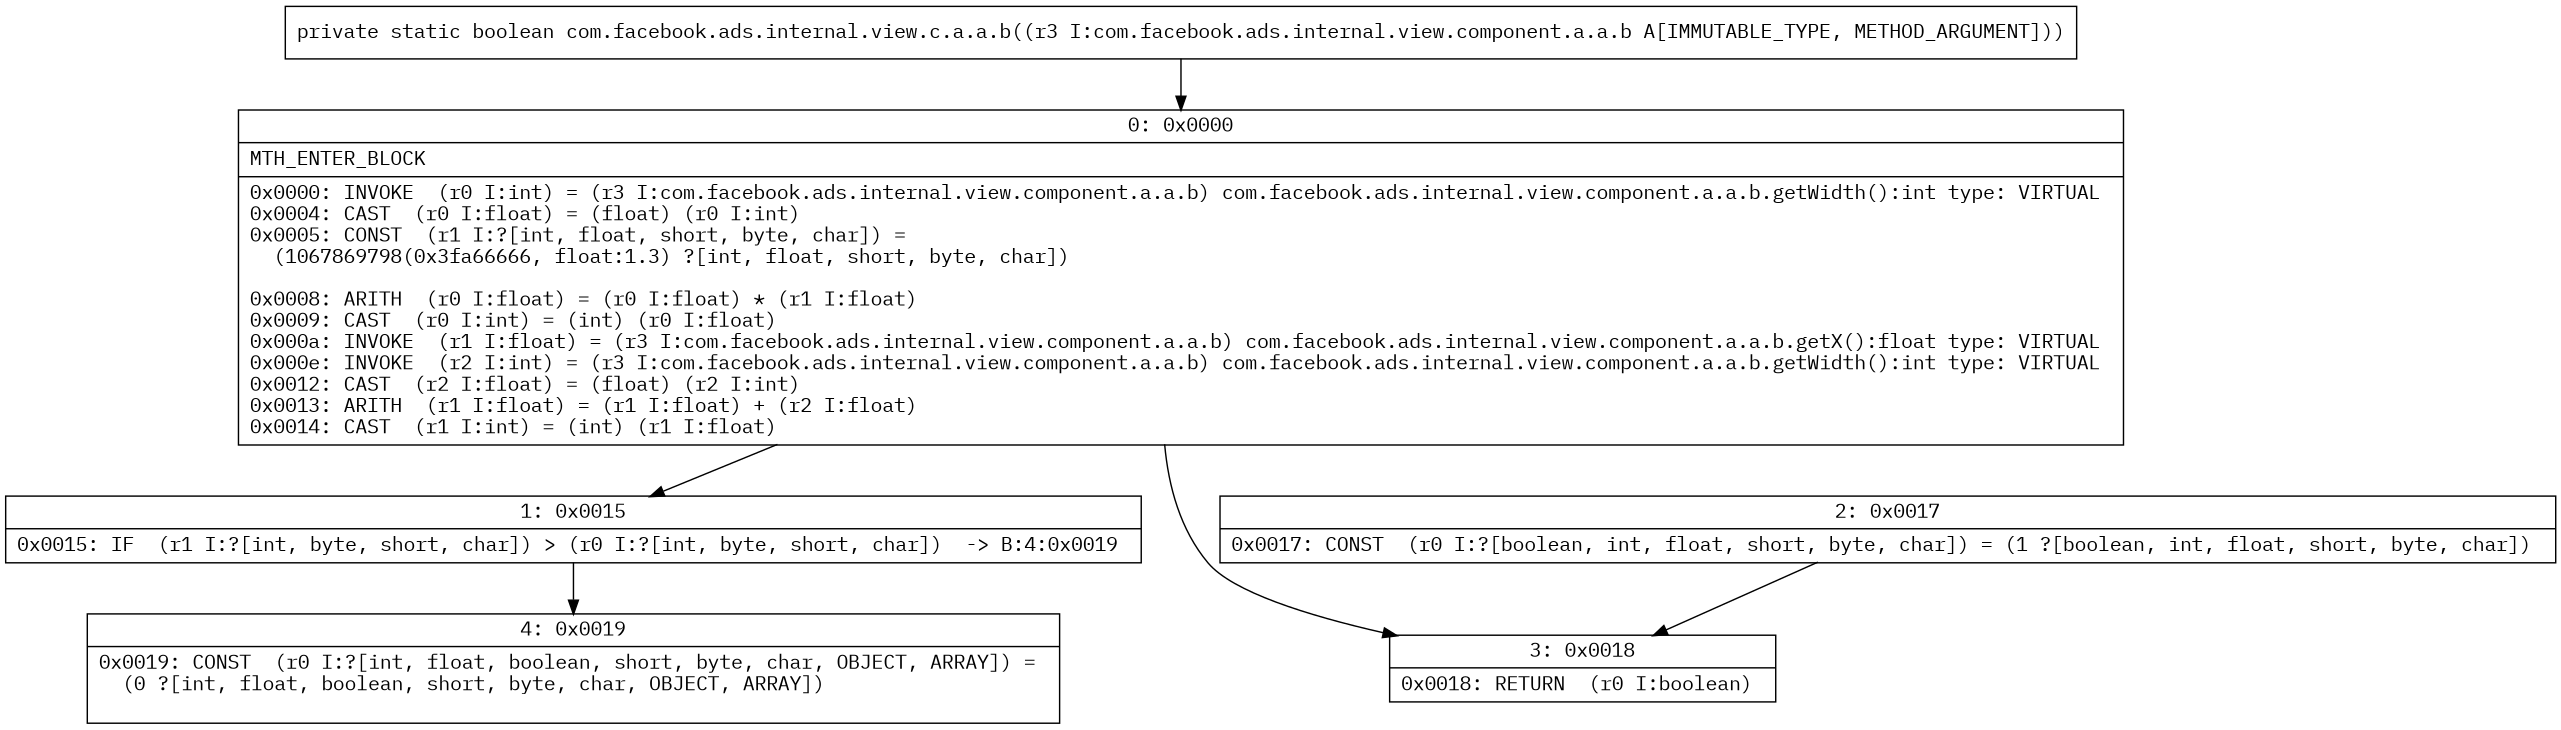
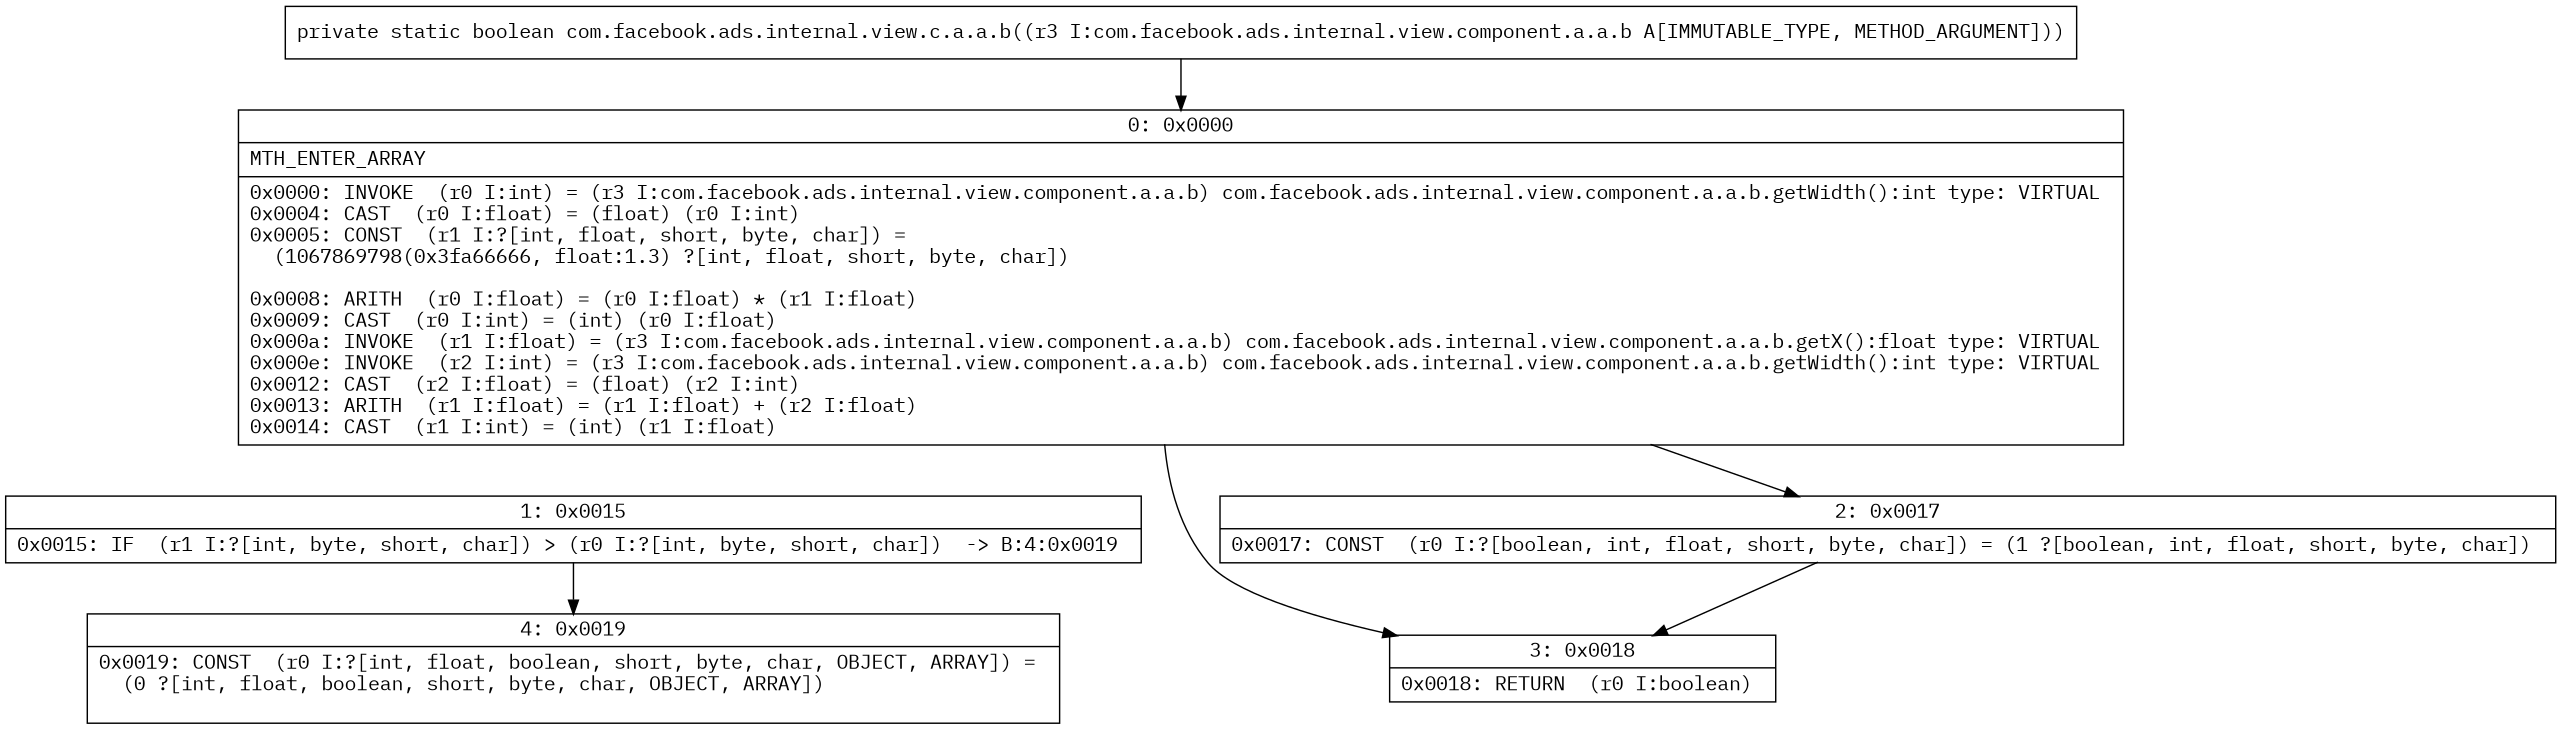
(338, 159) -> (338, 159)
(720, 468) -> (1718, 468)
